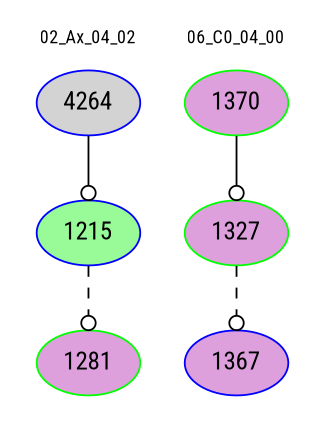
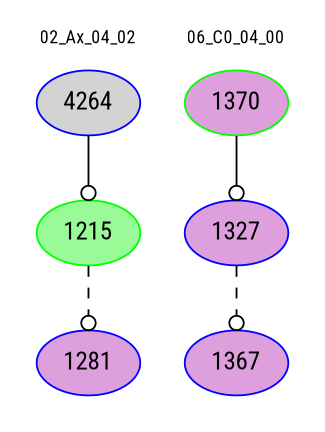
(88, 233) -> (88, 233)
(237, 233) -> (237, 233)
(88, 363) -> (88, 363)
